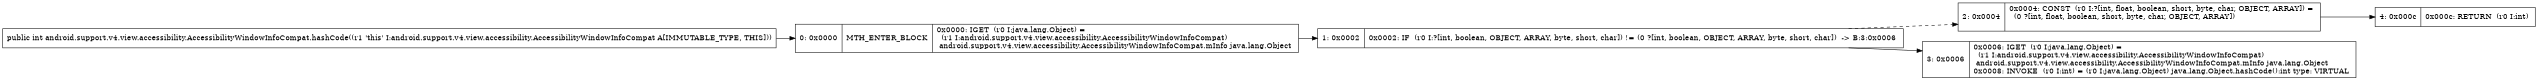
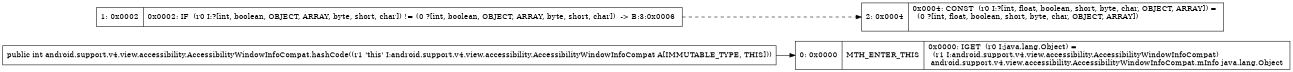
(2455, 17) -> none
(887, 38) -> (883, 55)
(1305, 38) -> none
(2139, 60) -> none
